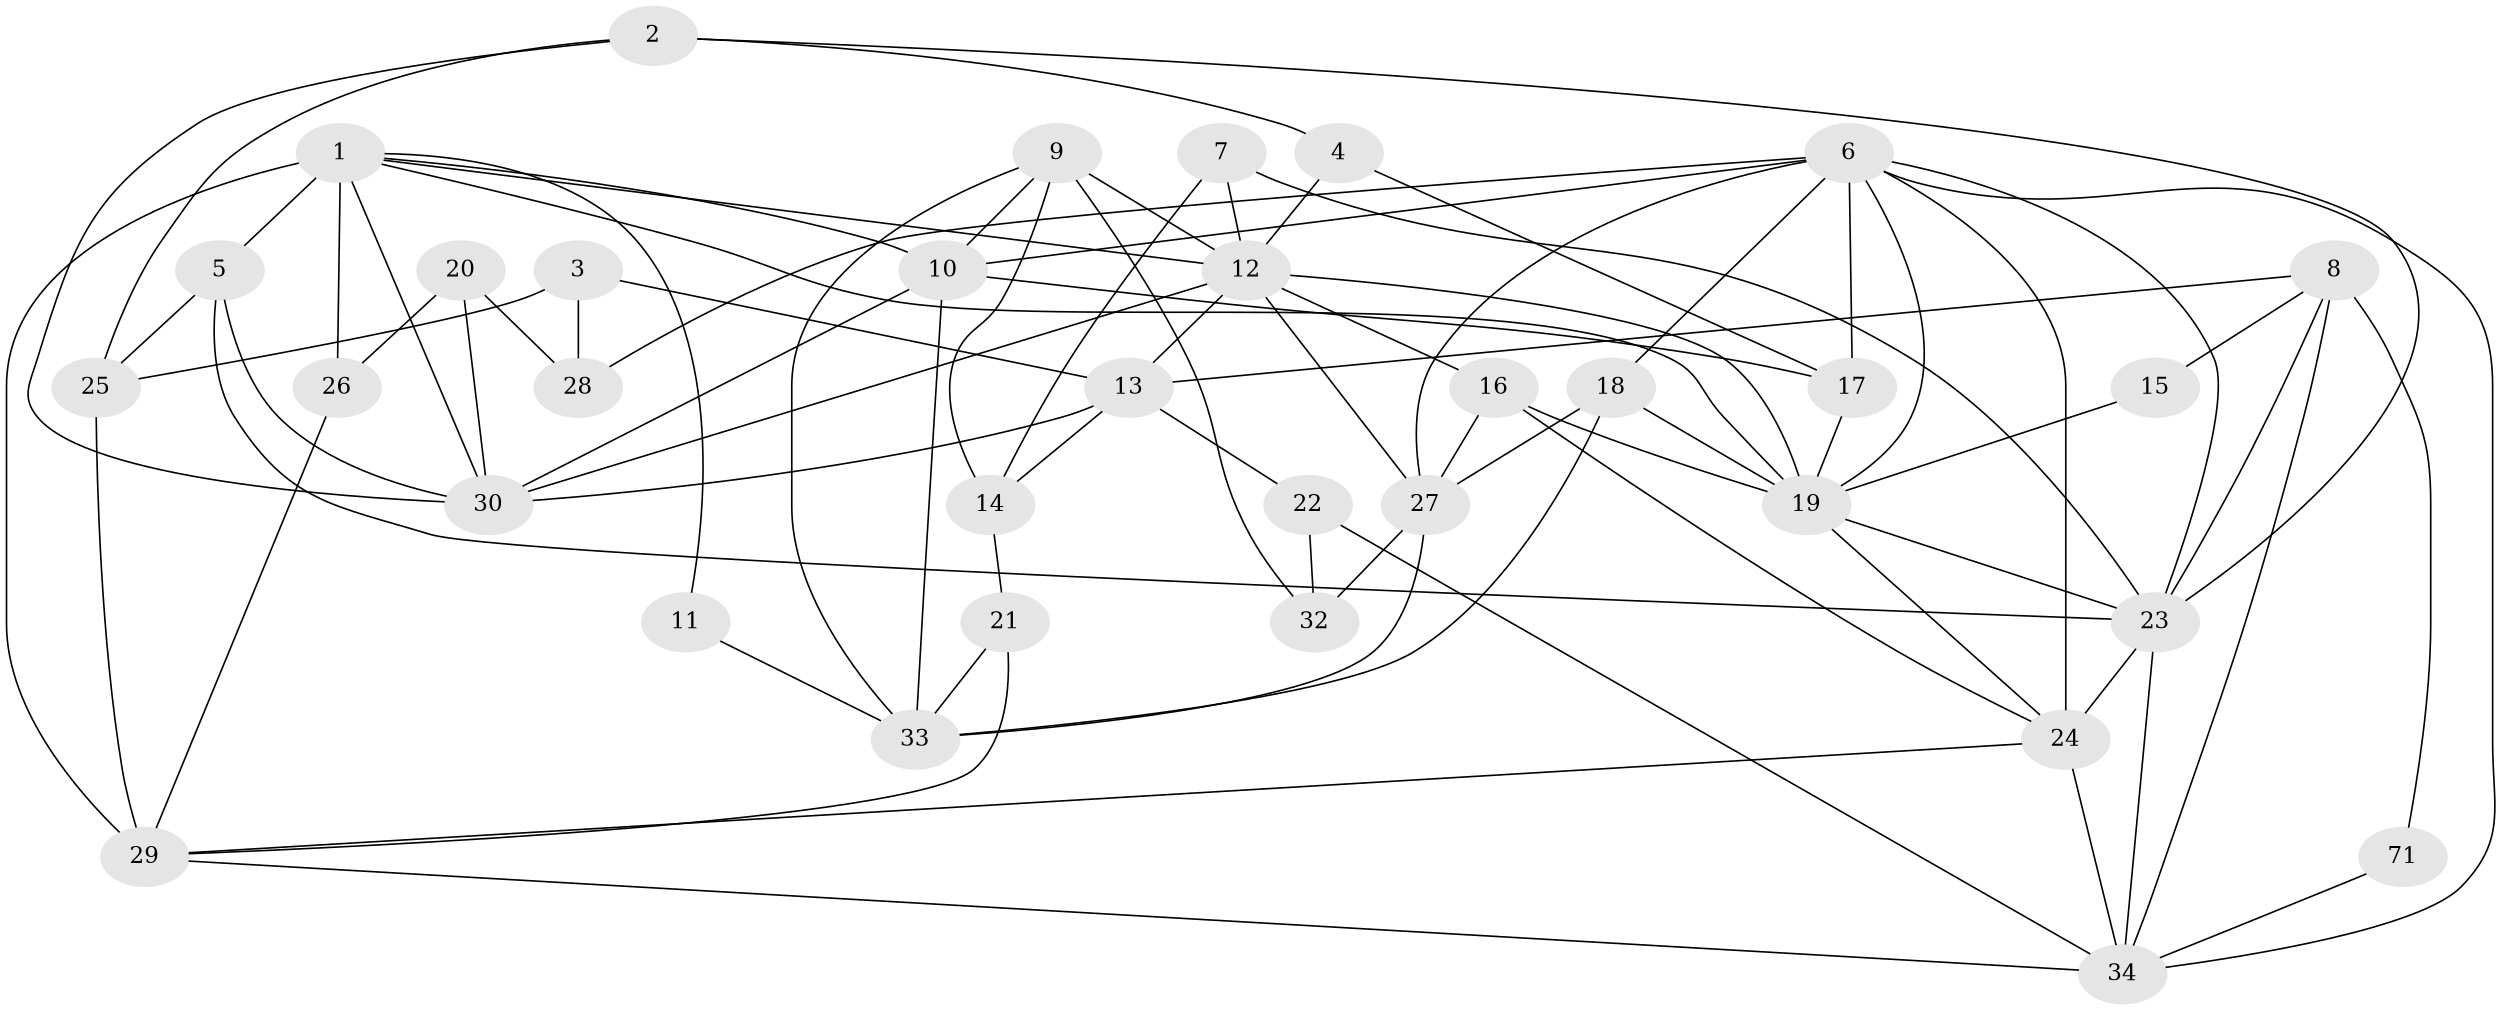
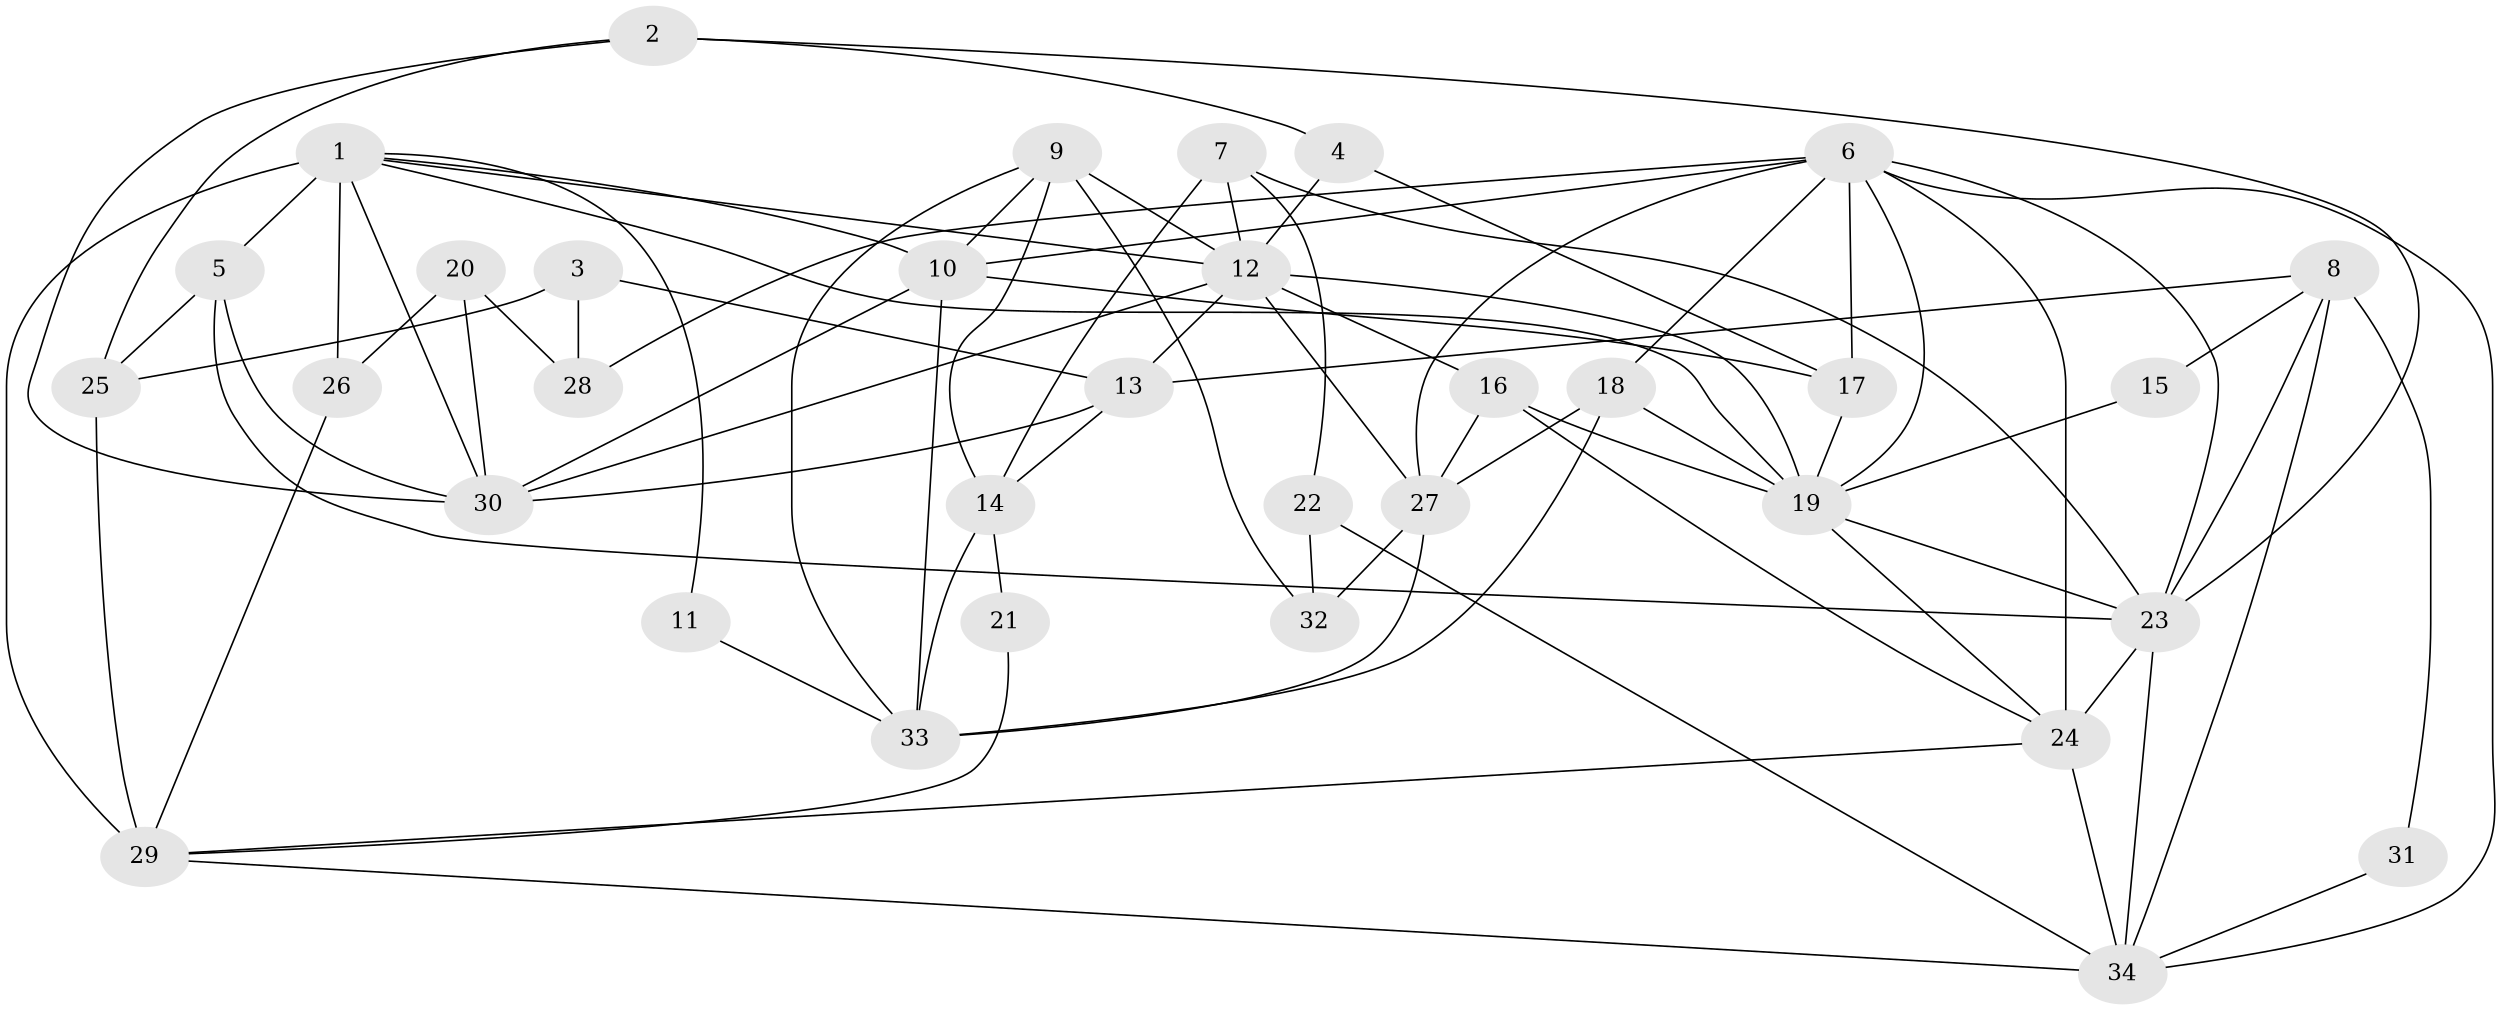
(1231, 454) -> (1324, 331)
(960, 681) -> (938, 619)
(2403, 857) -> (2403, 857)
